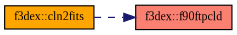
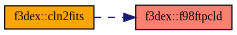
(184, 17) -> (184, 17)
